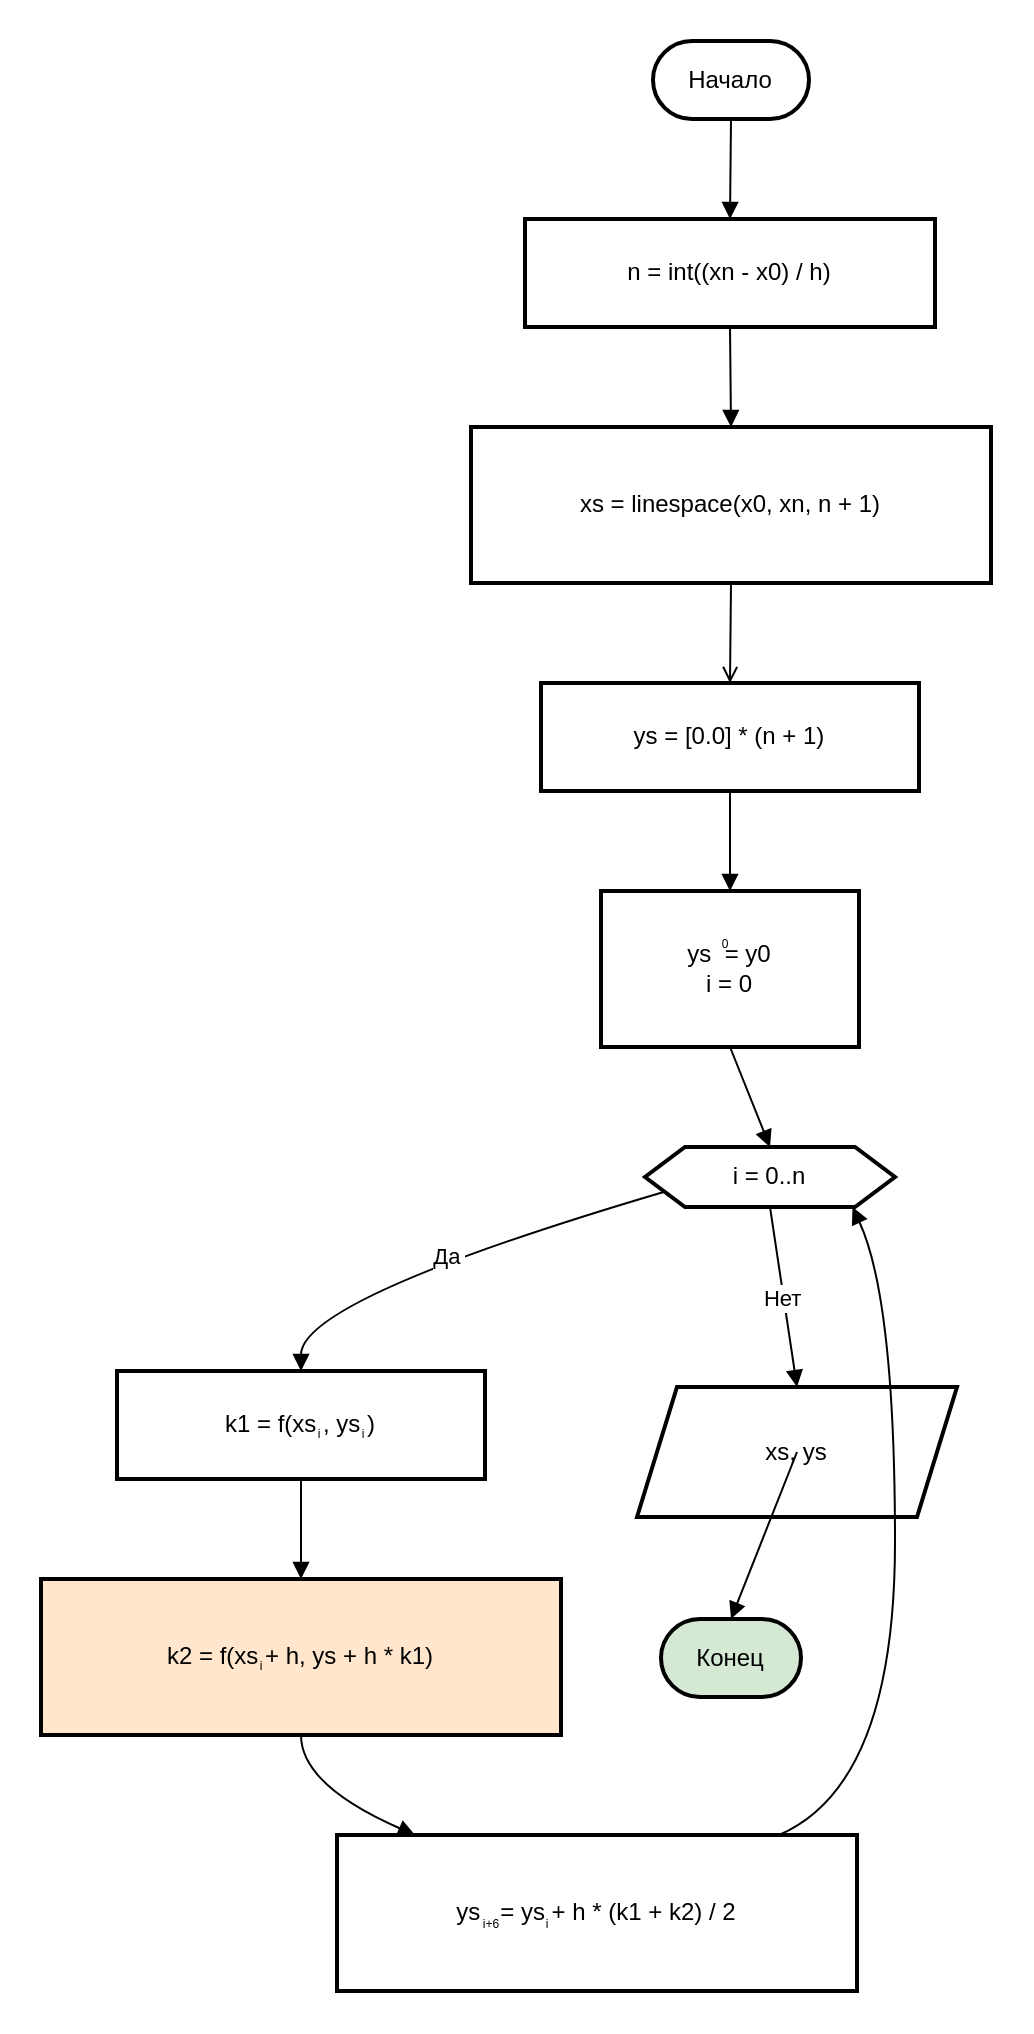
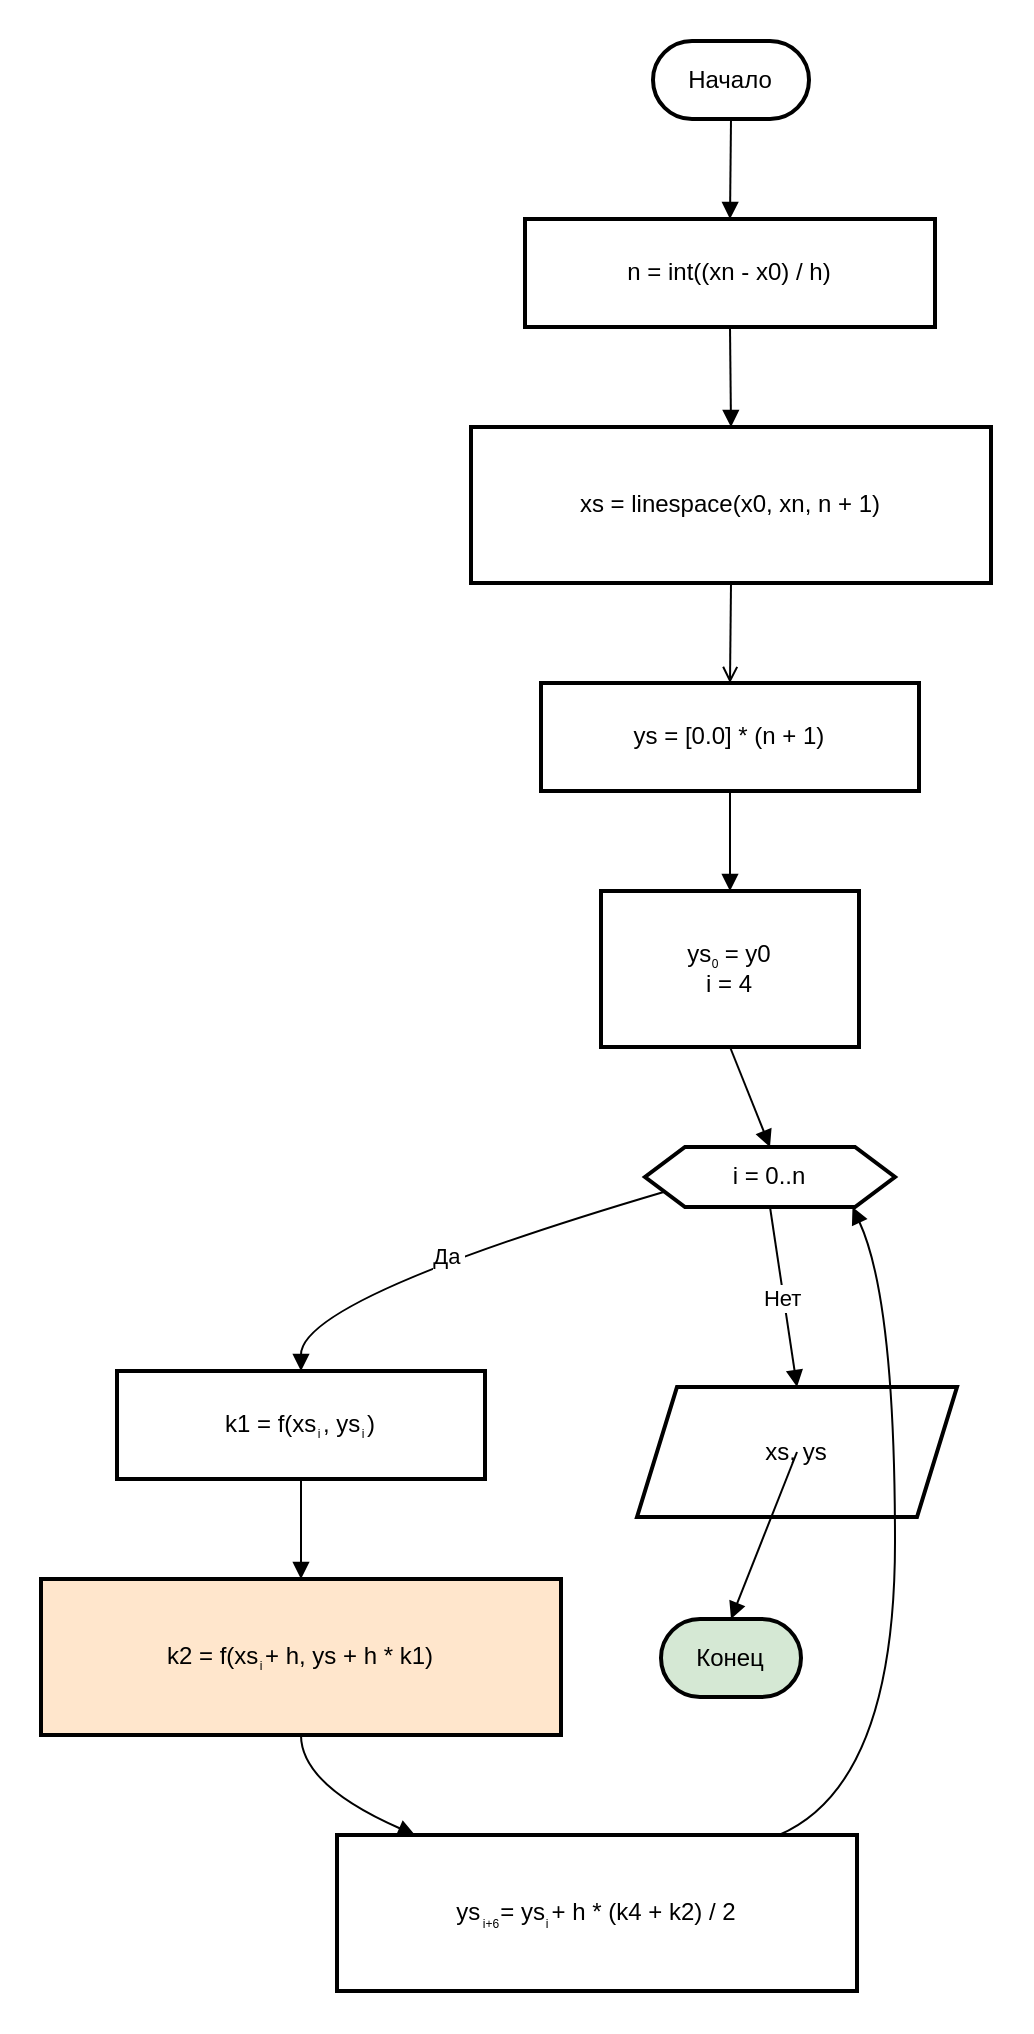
(725, 941) -> (715, 961)
(730, 969) -> (730, 969)
(597, 1913) -> (597, 1913)
